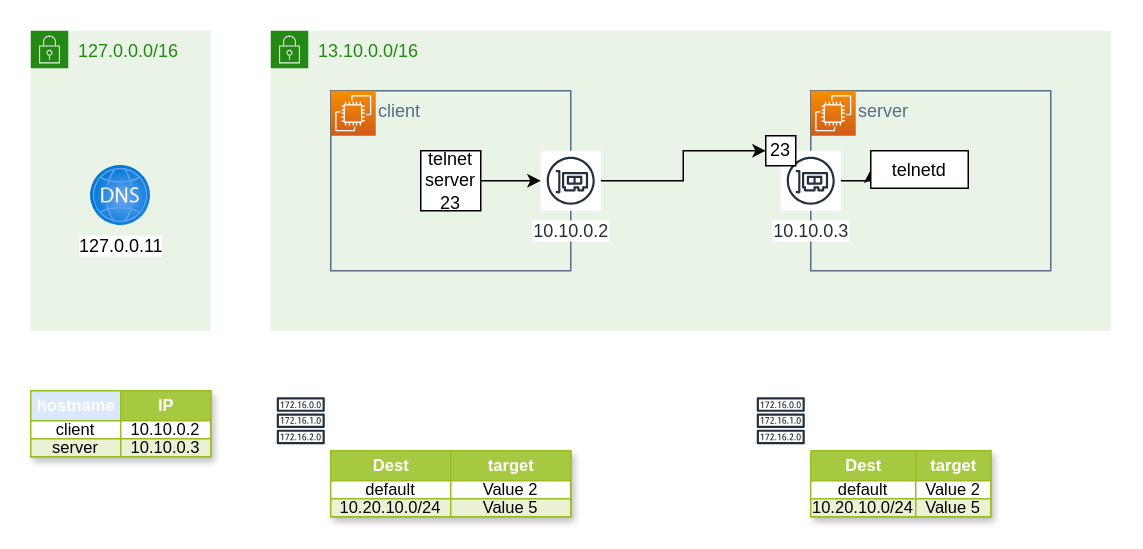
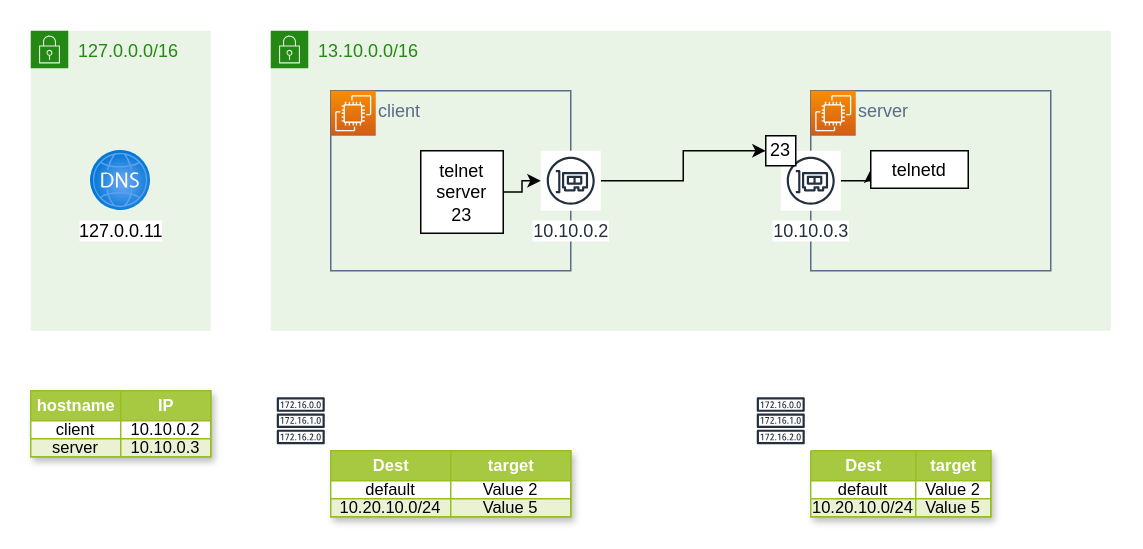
(451, 181) -> (462, 192)
(121, 196) -> (121, 181)
(76, 406) -> (76, 406)
